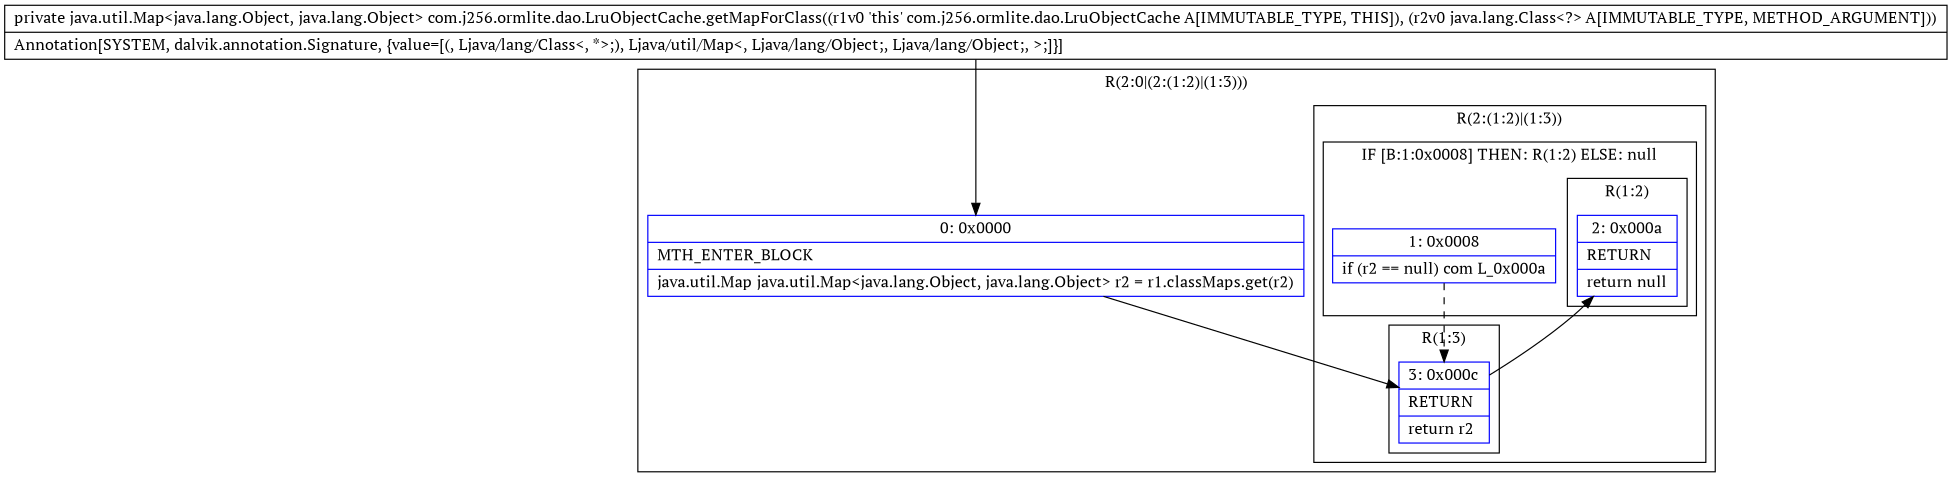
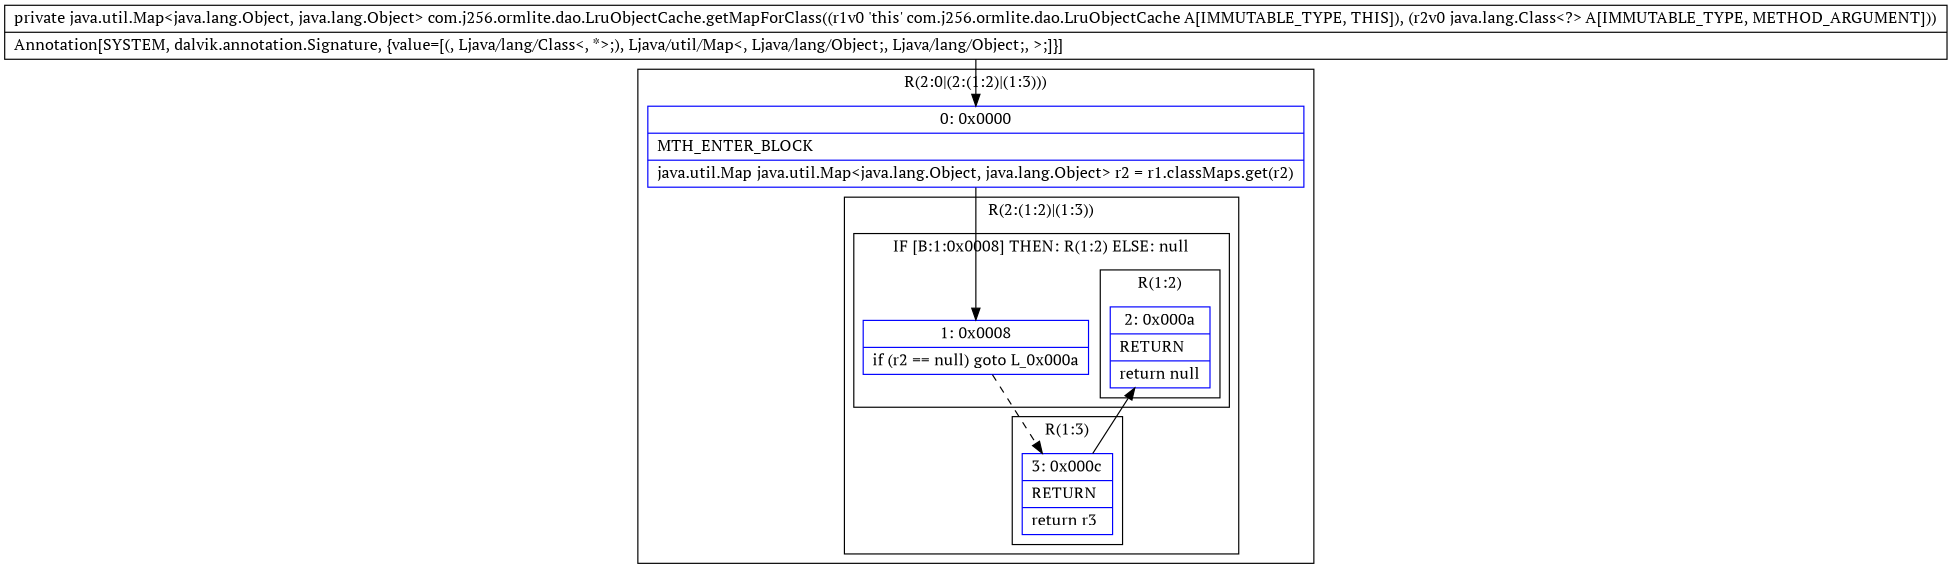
(1444, 269) -> (976, 360)
(1245, 340) -> (976, 248)
(1441, 429) -> (1064, 520)
